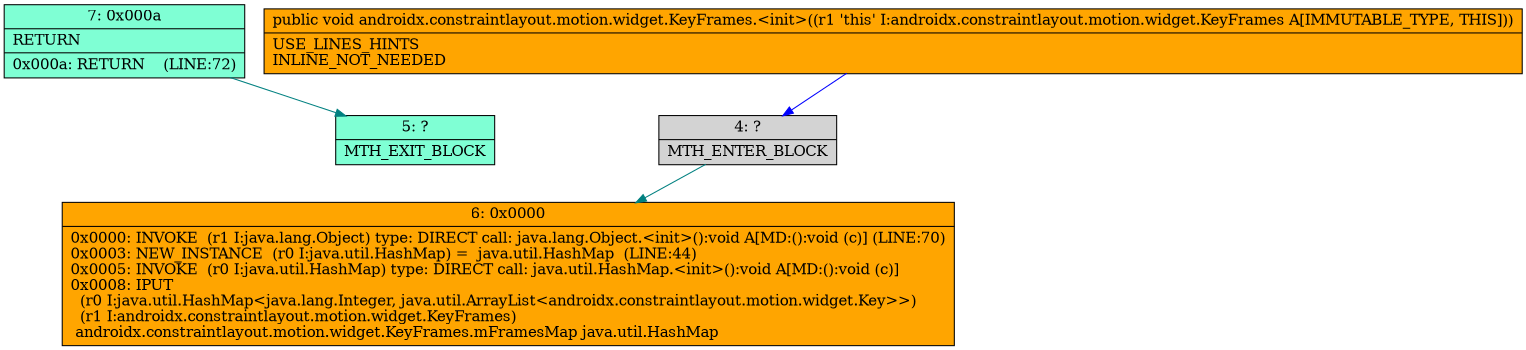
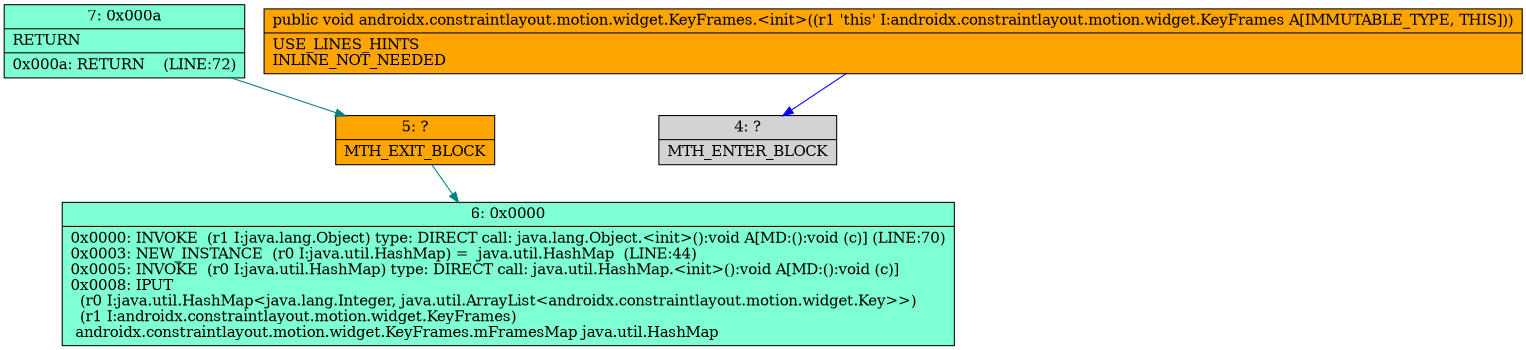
(415, 140) -> (415, 140)
(675, 181) -> (442, 179)
(508, 274) -> (508, 274)
